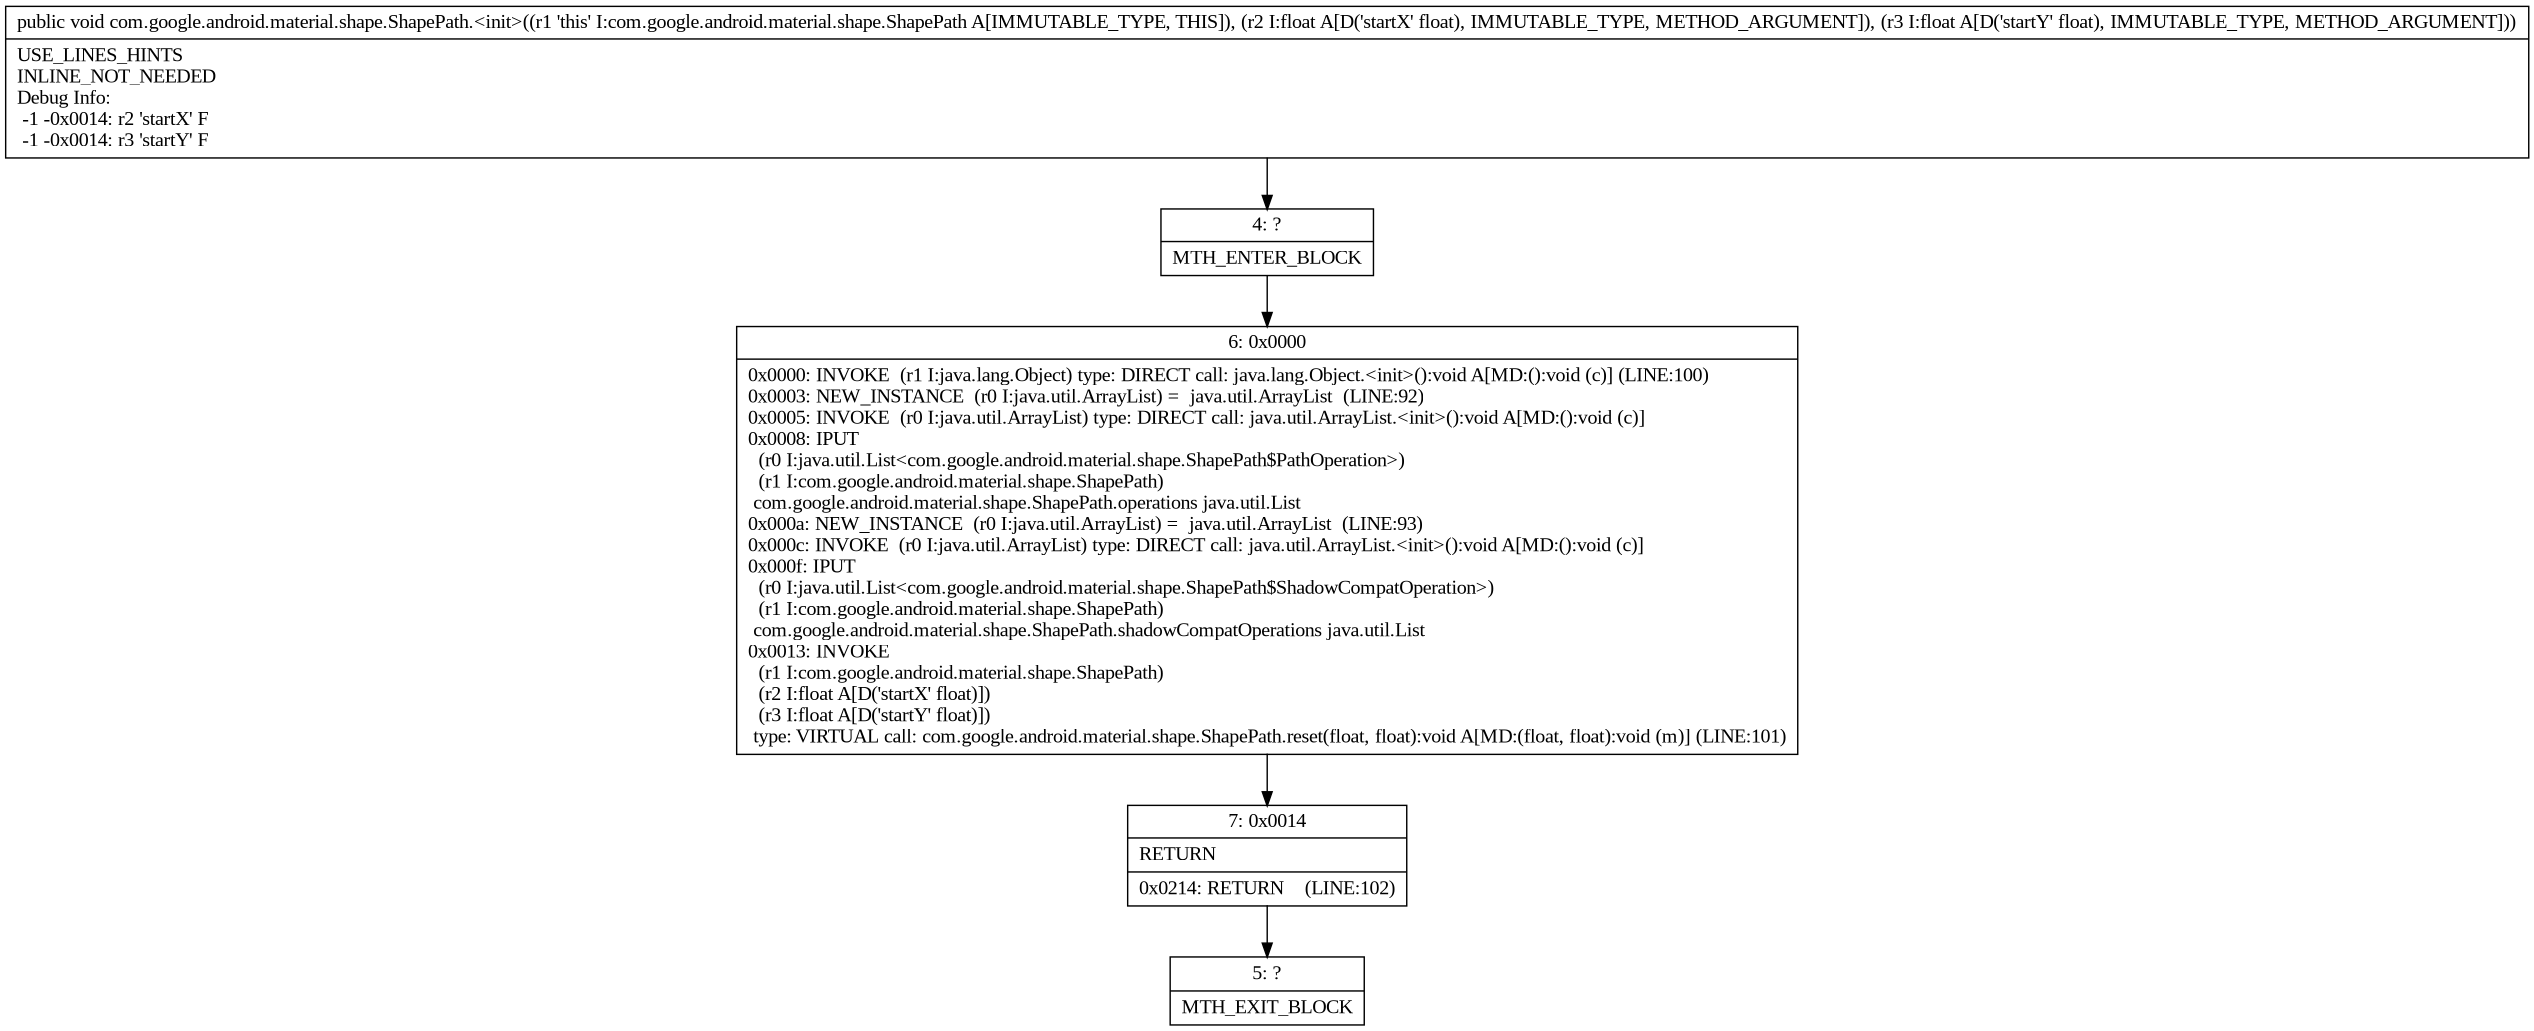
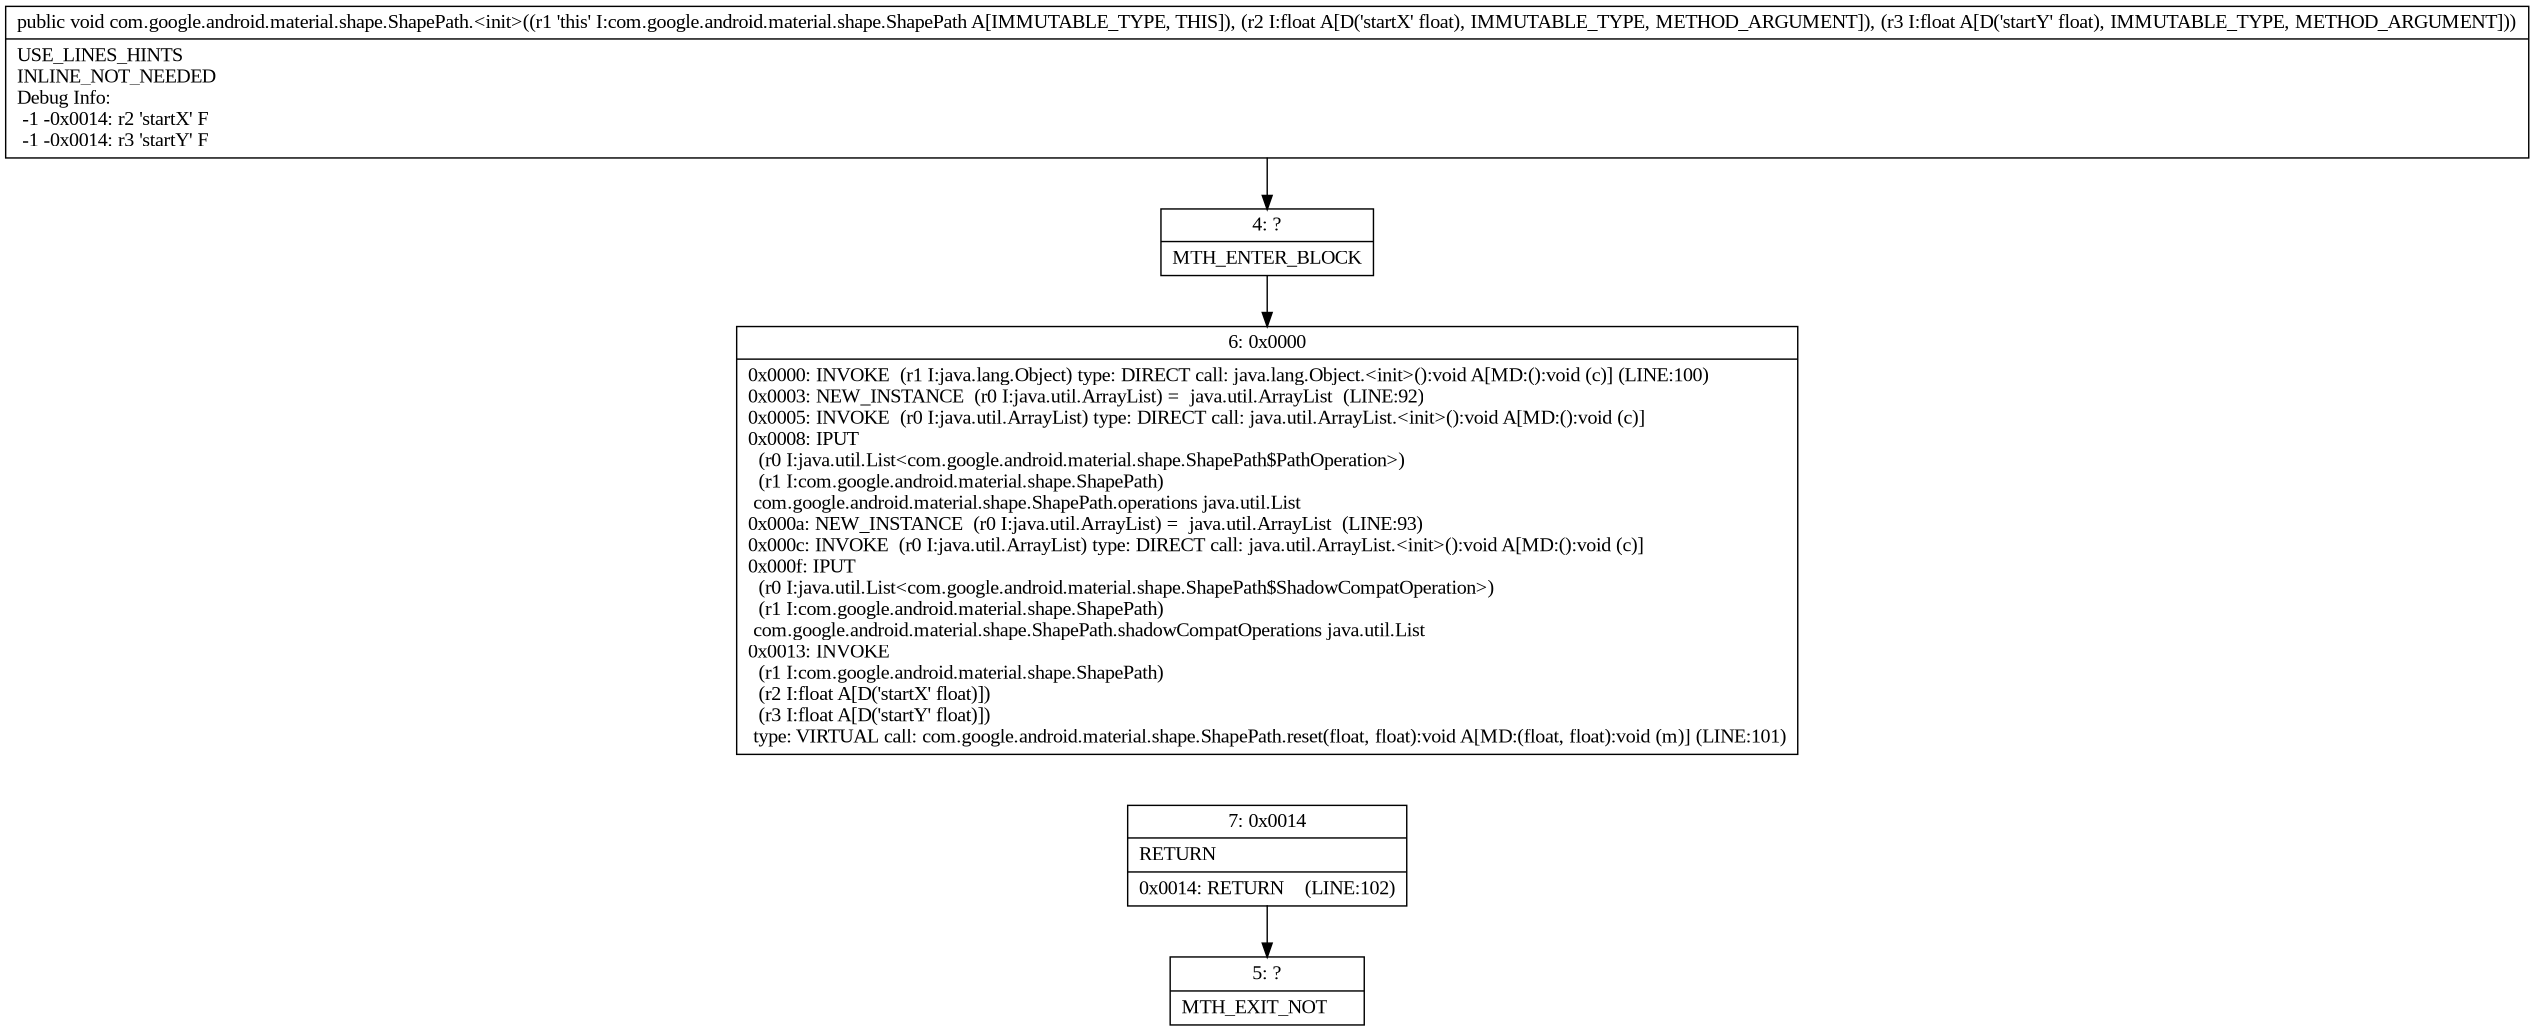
(1267, 773) -> none
(1267, 888) -> (1267, 888)
(1267, 1007) -> (1254, 1007)
